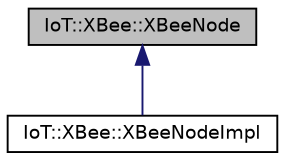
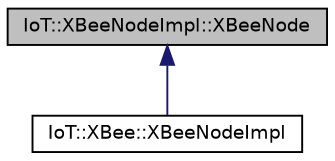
(142, 27) -> (167, 27)
